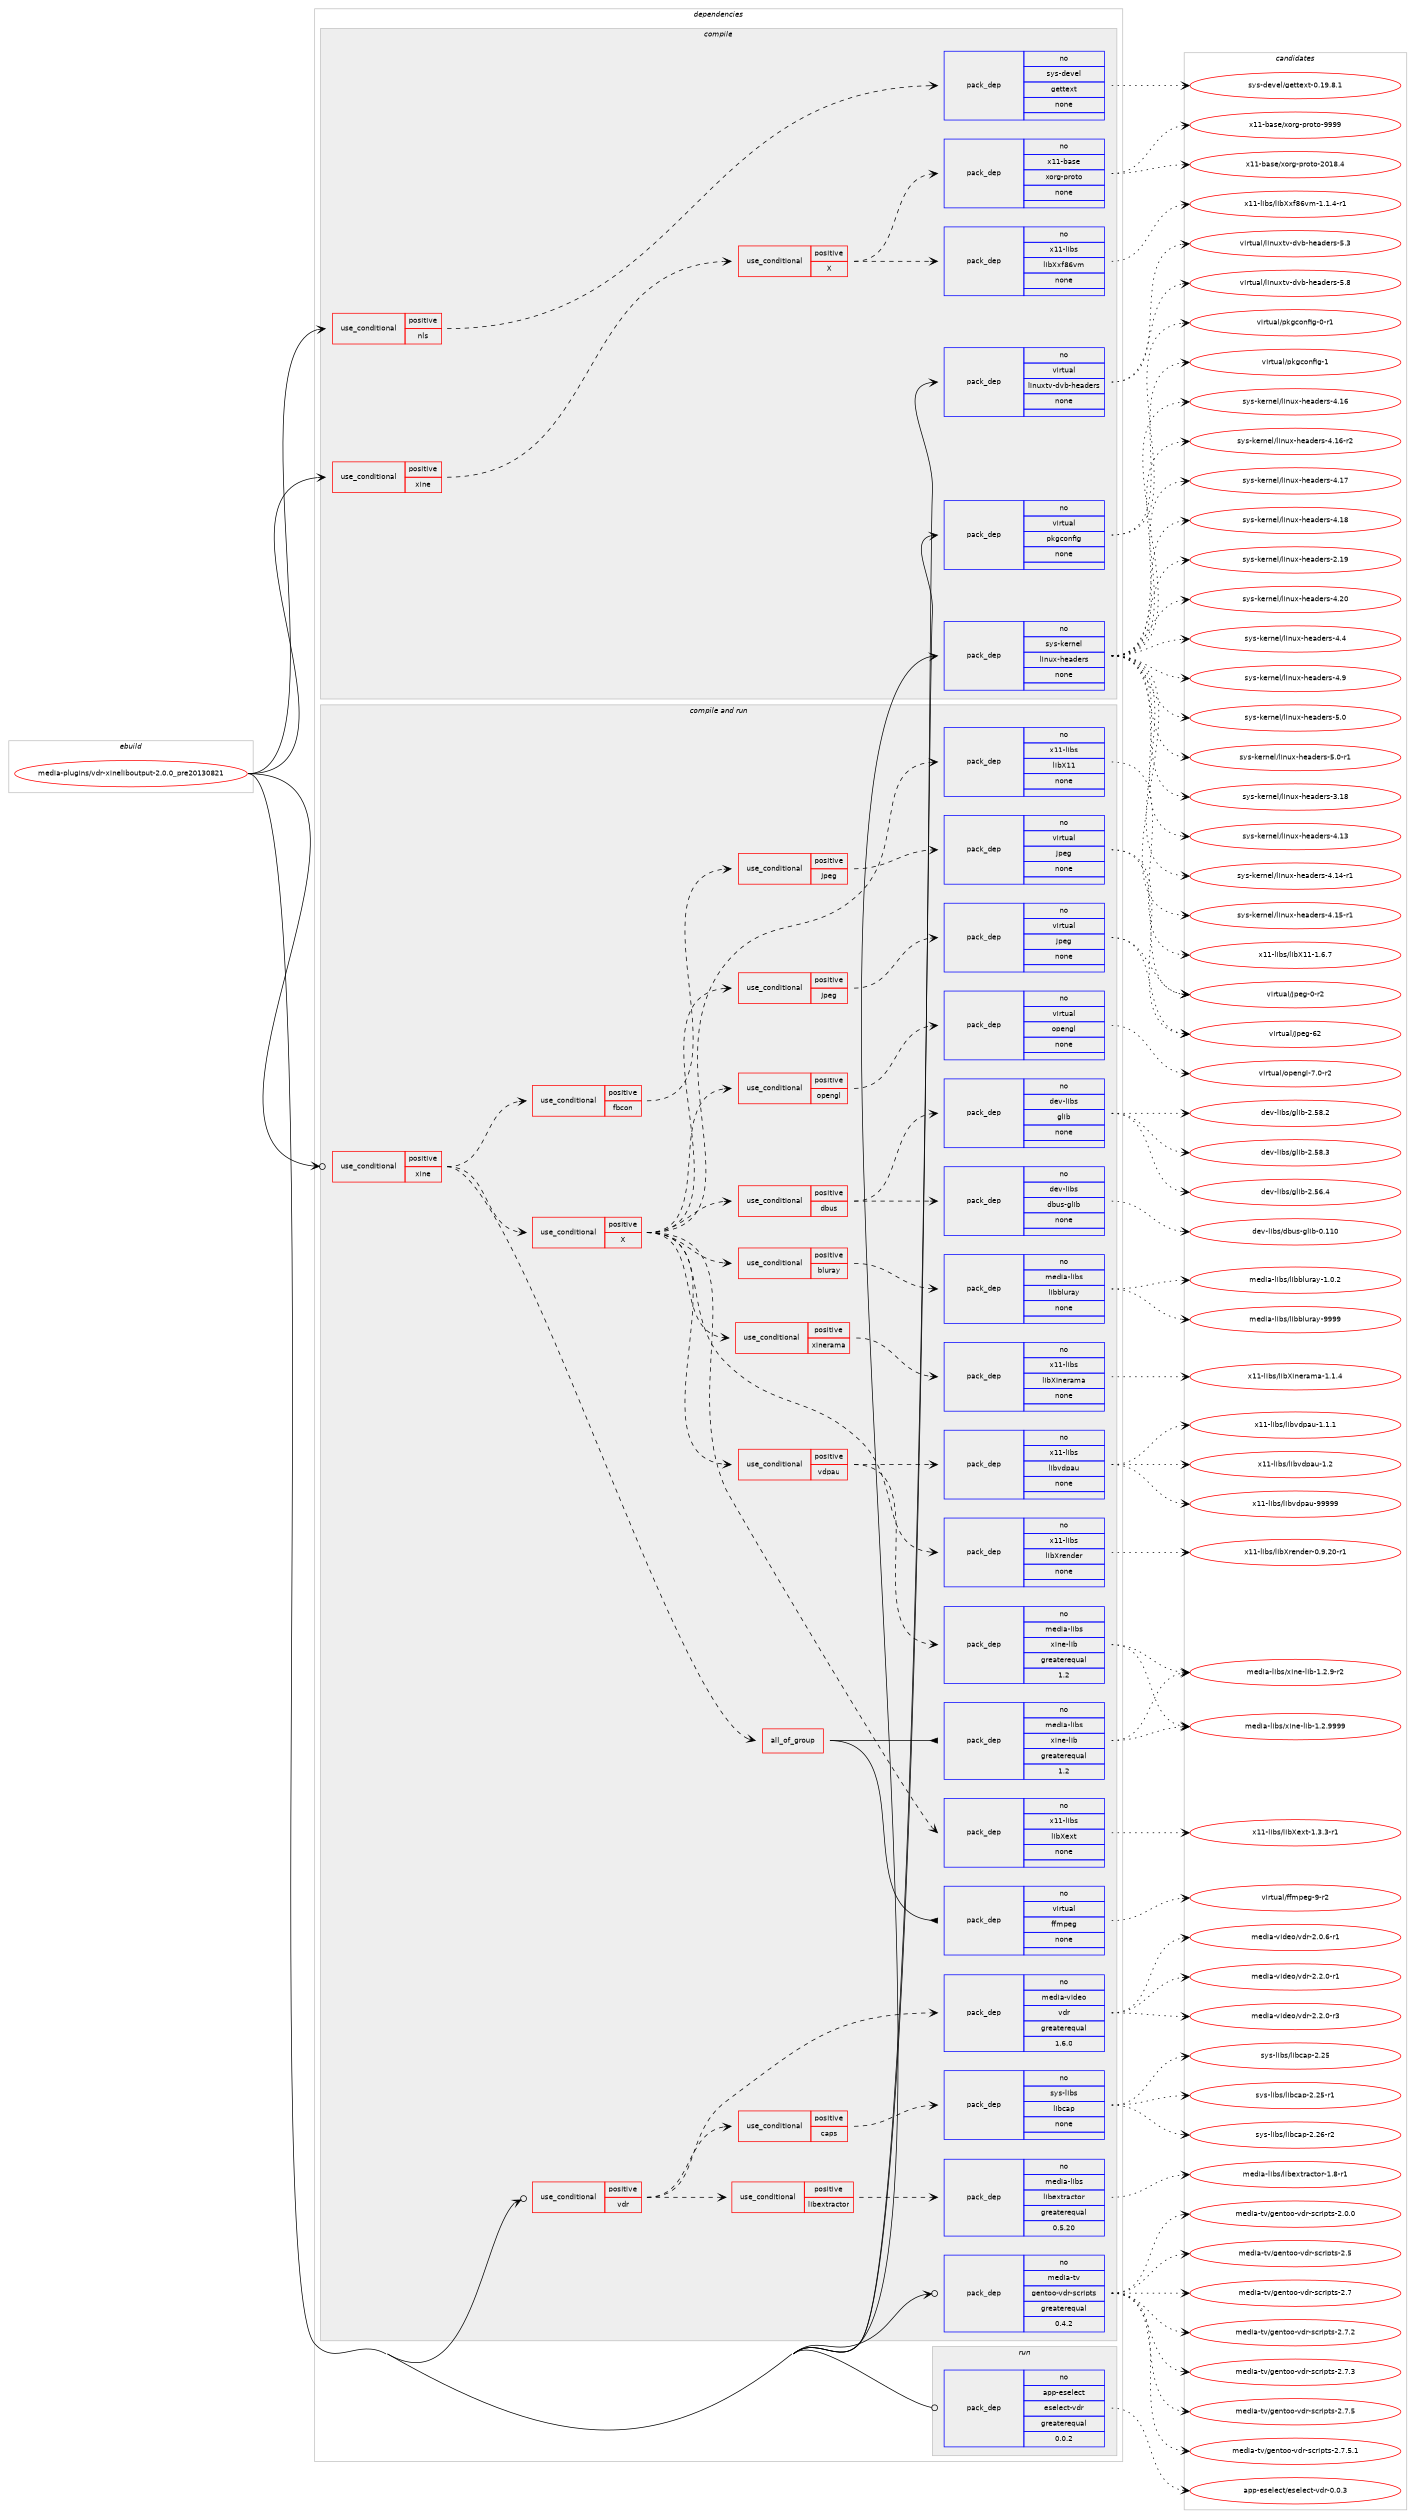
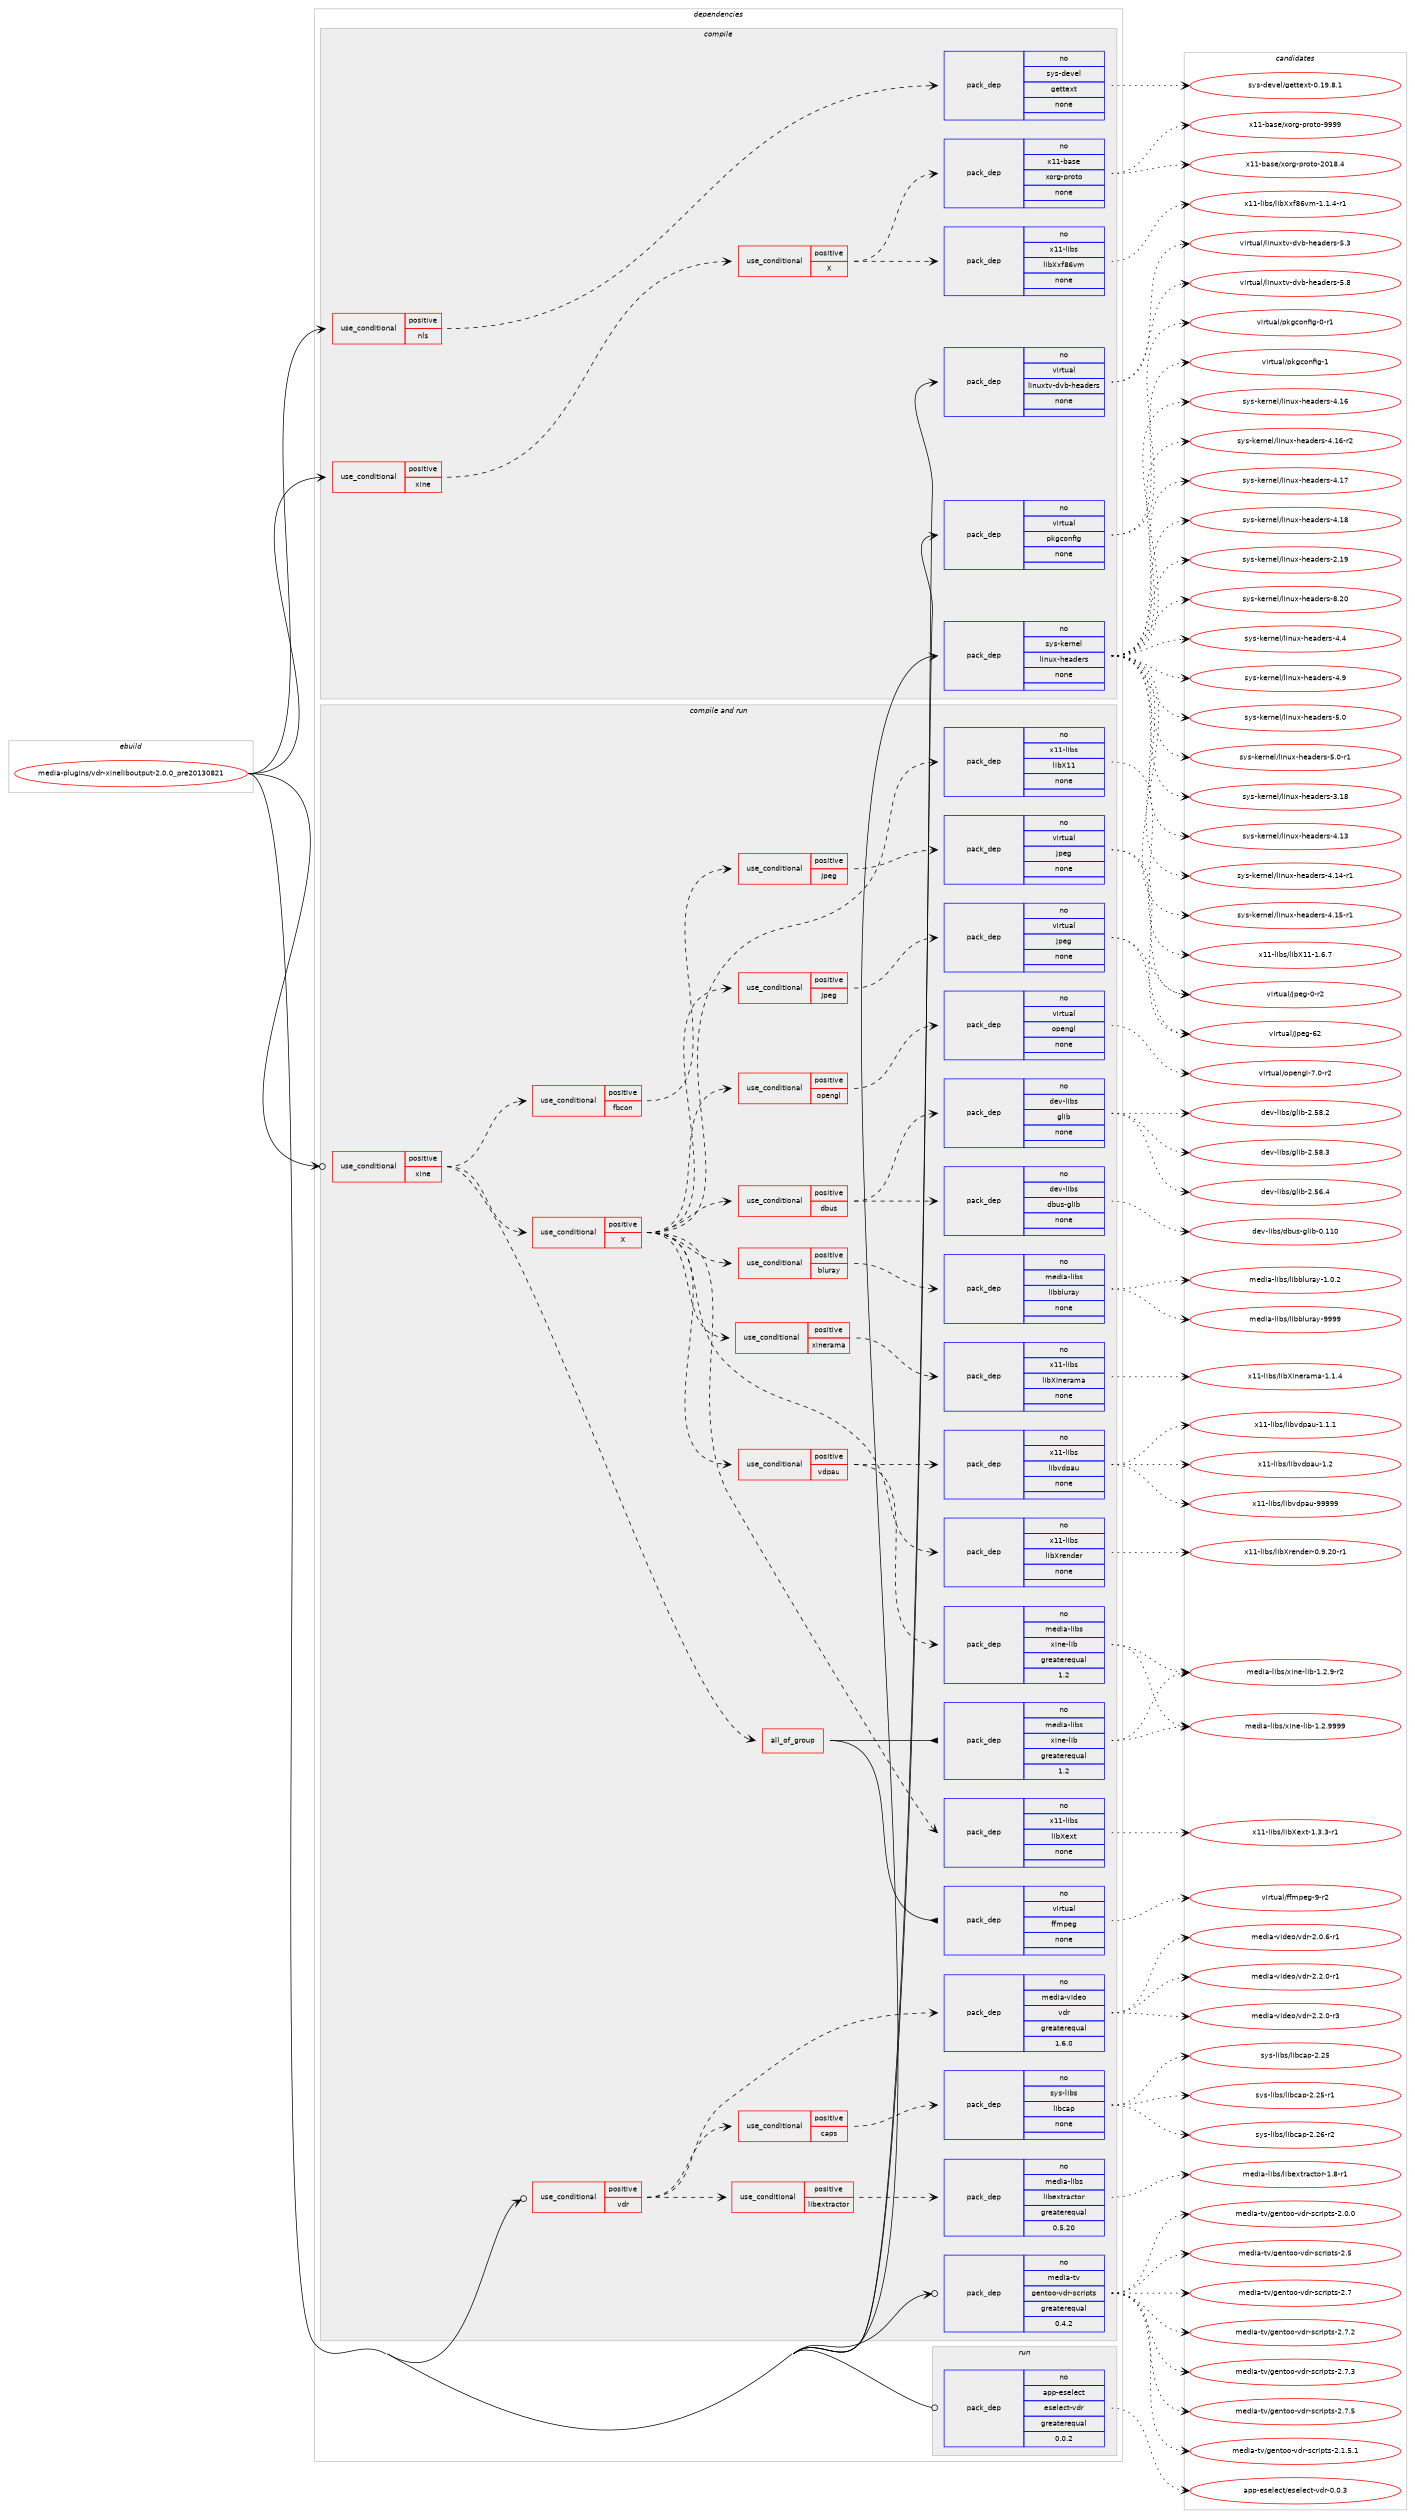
(1295, 599) -> (1295, 599)
(1295, 2451) -> (1295, 2451)
